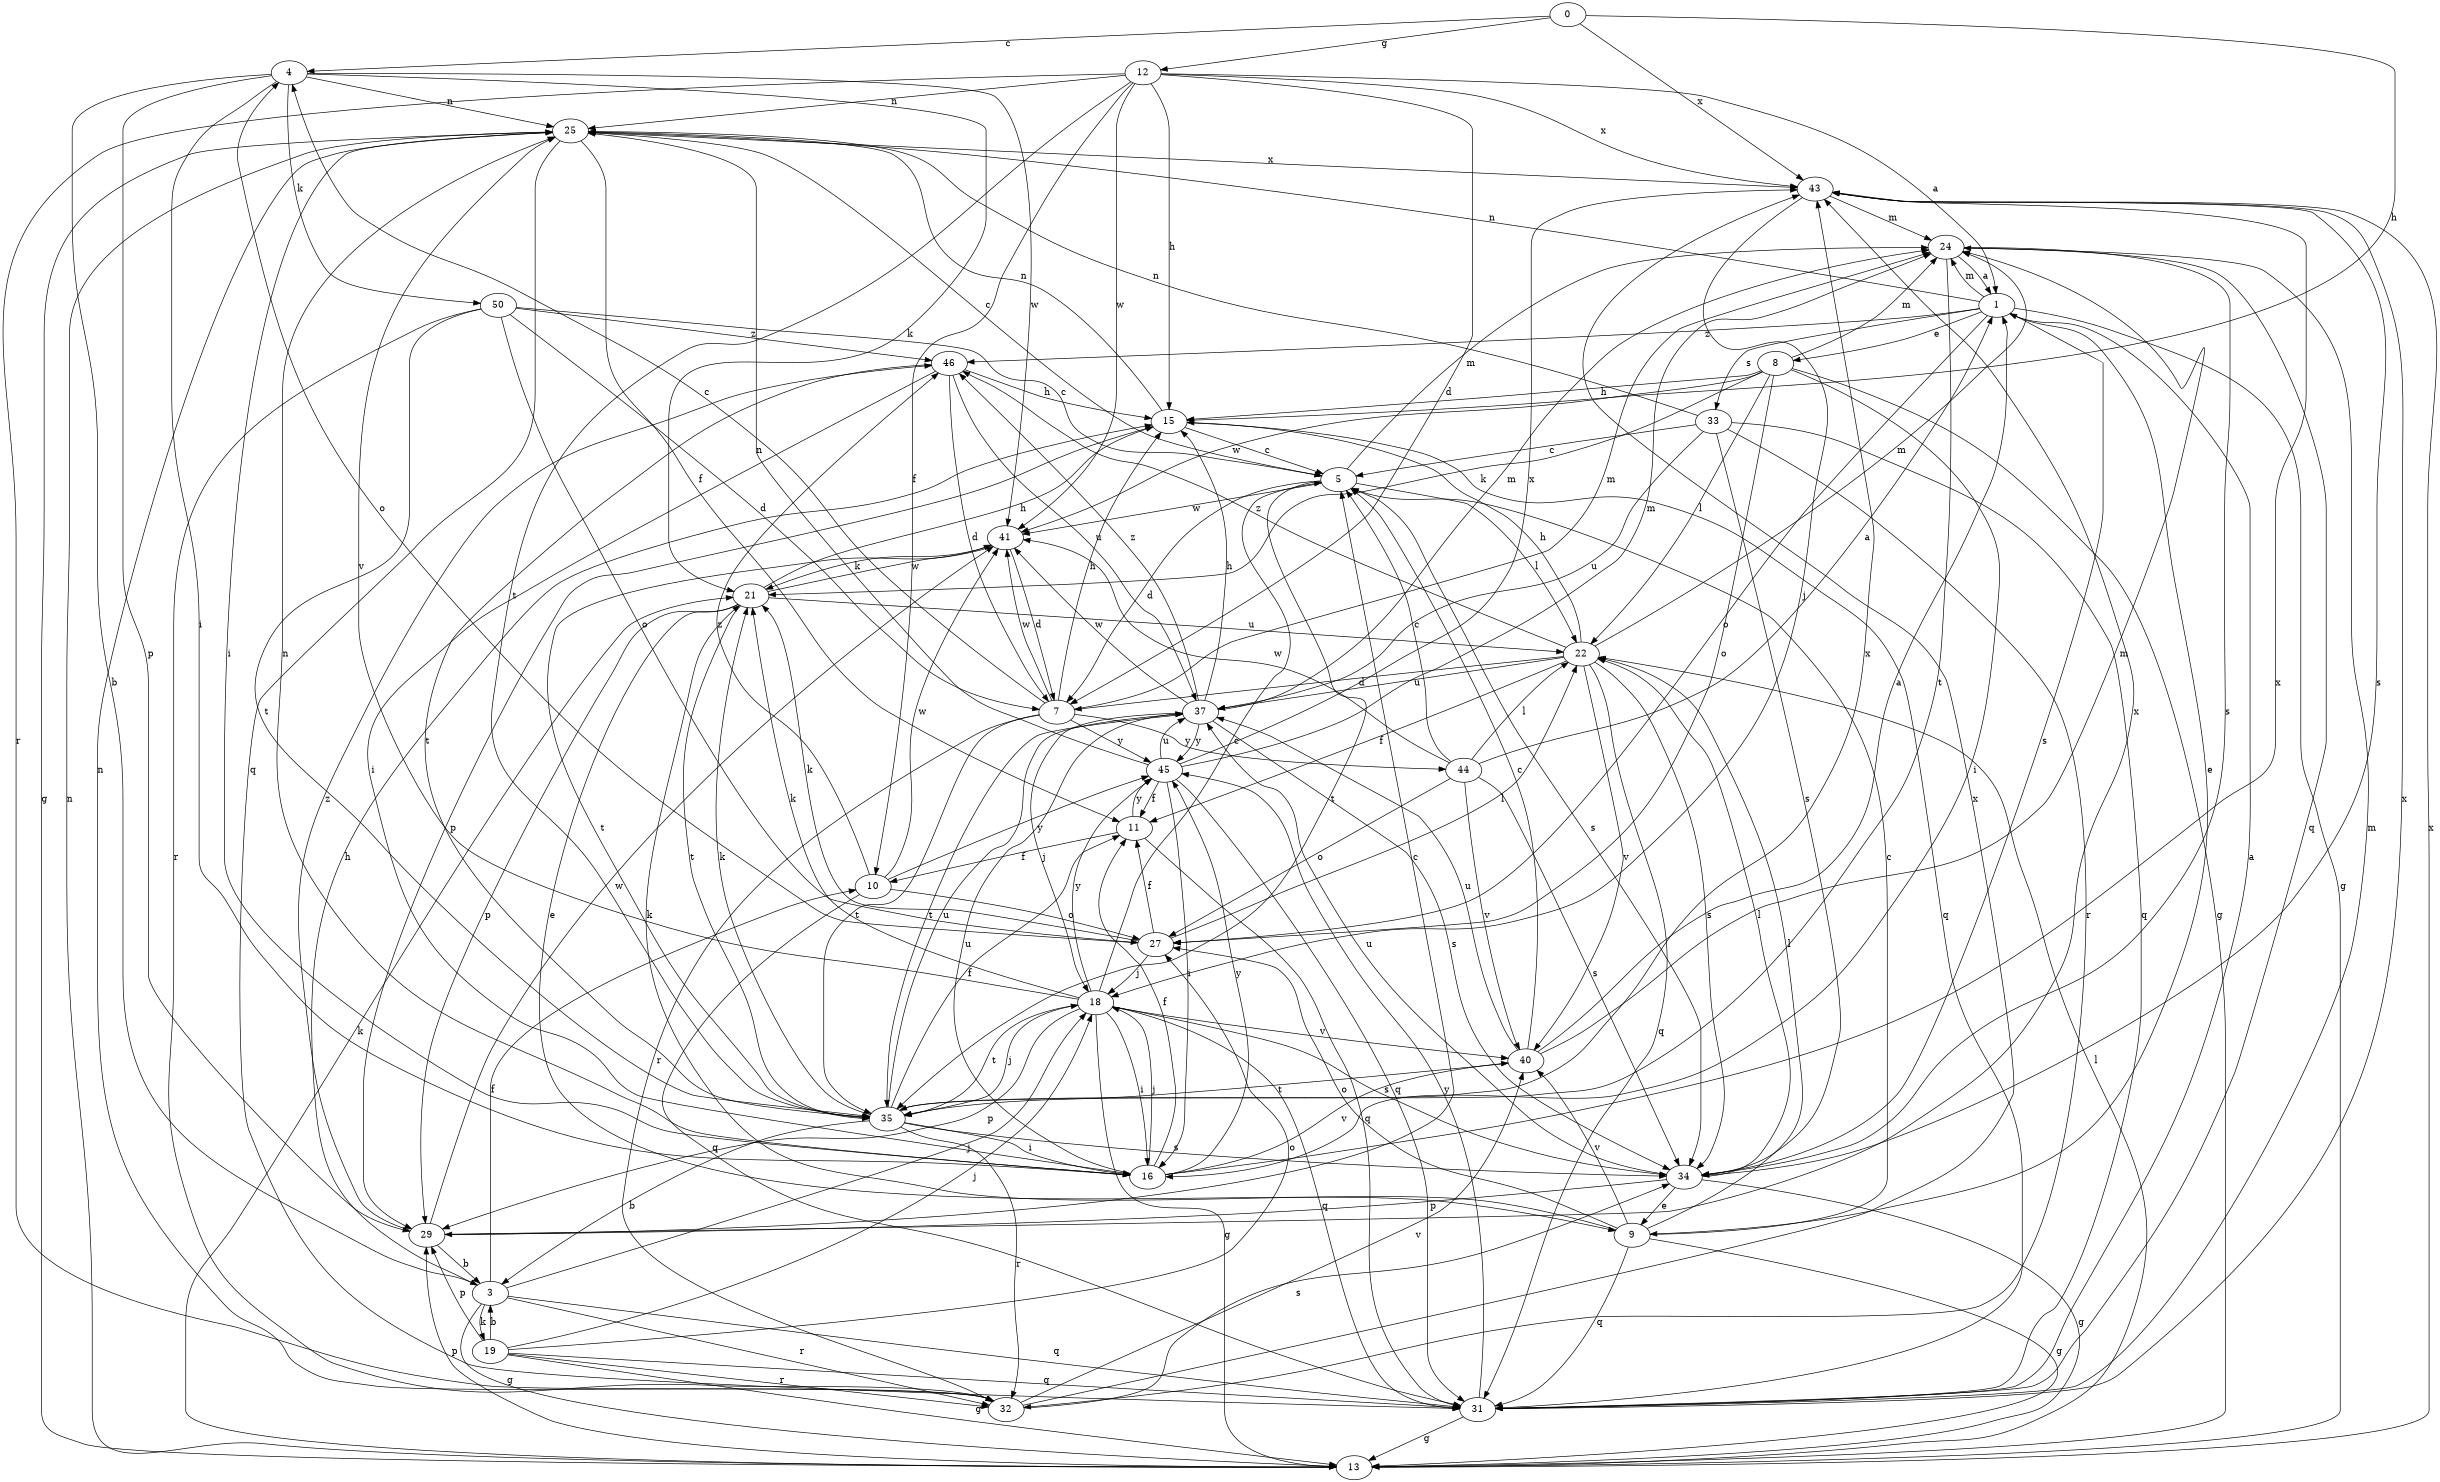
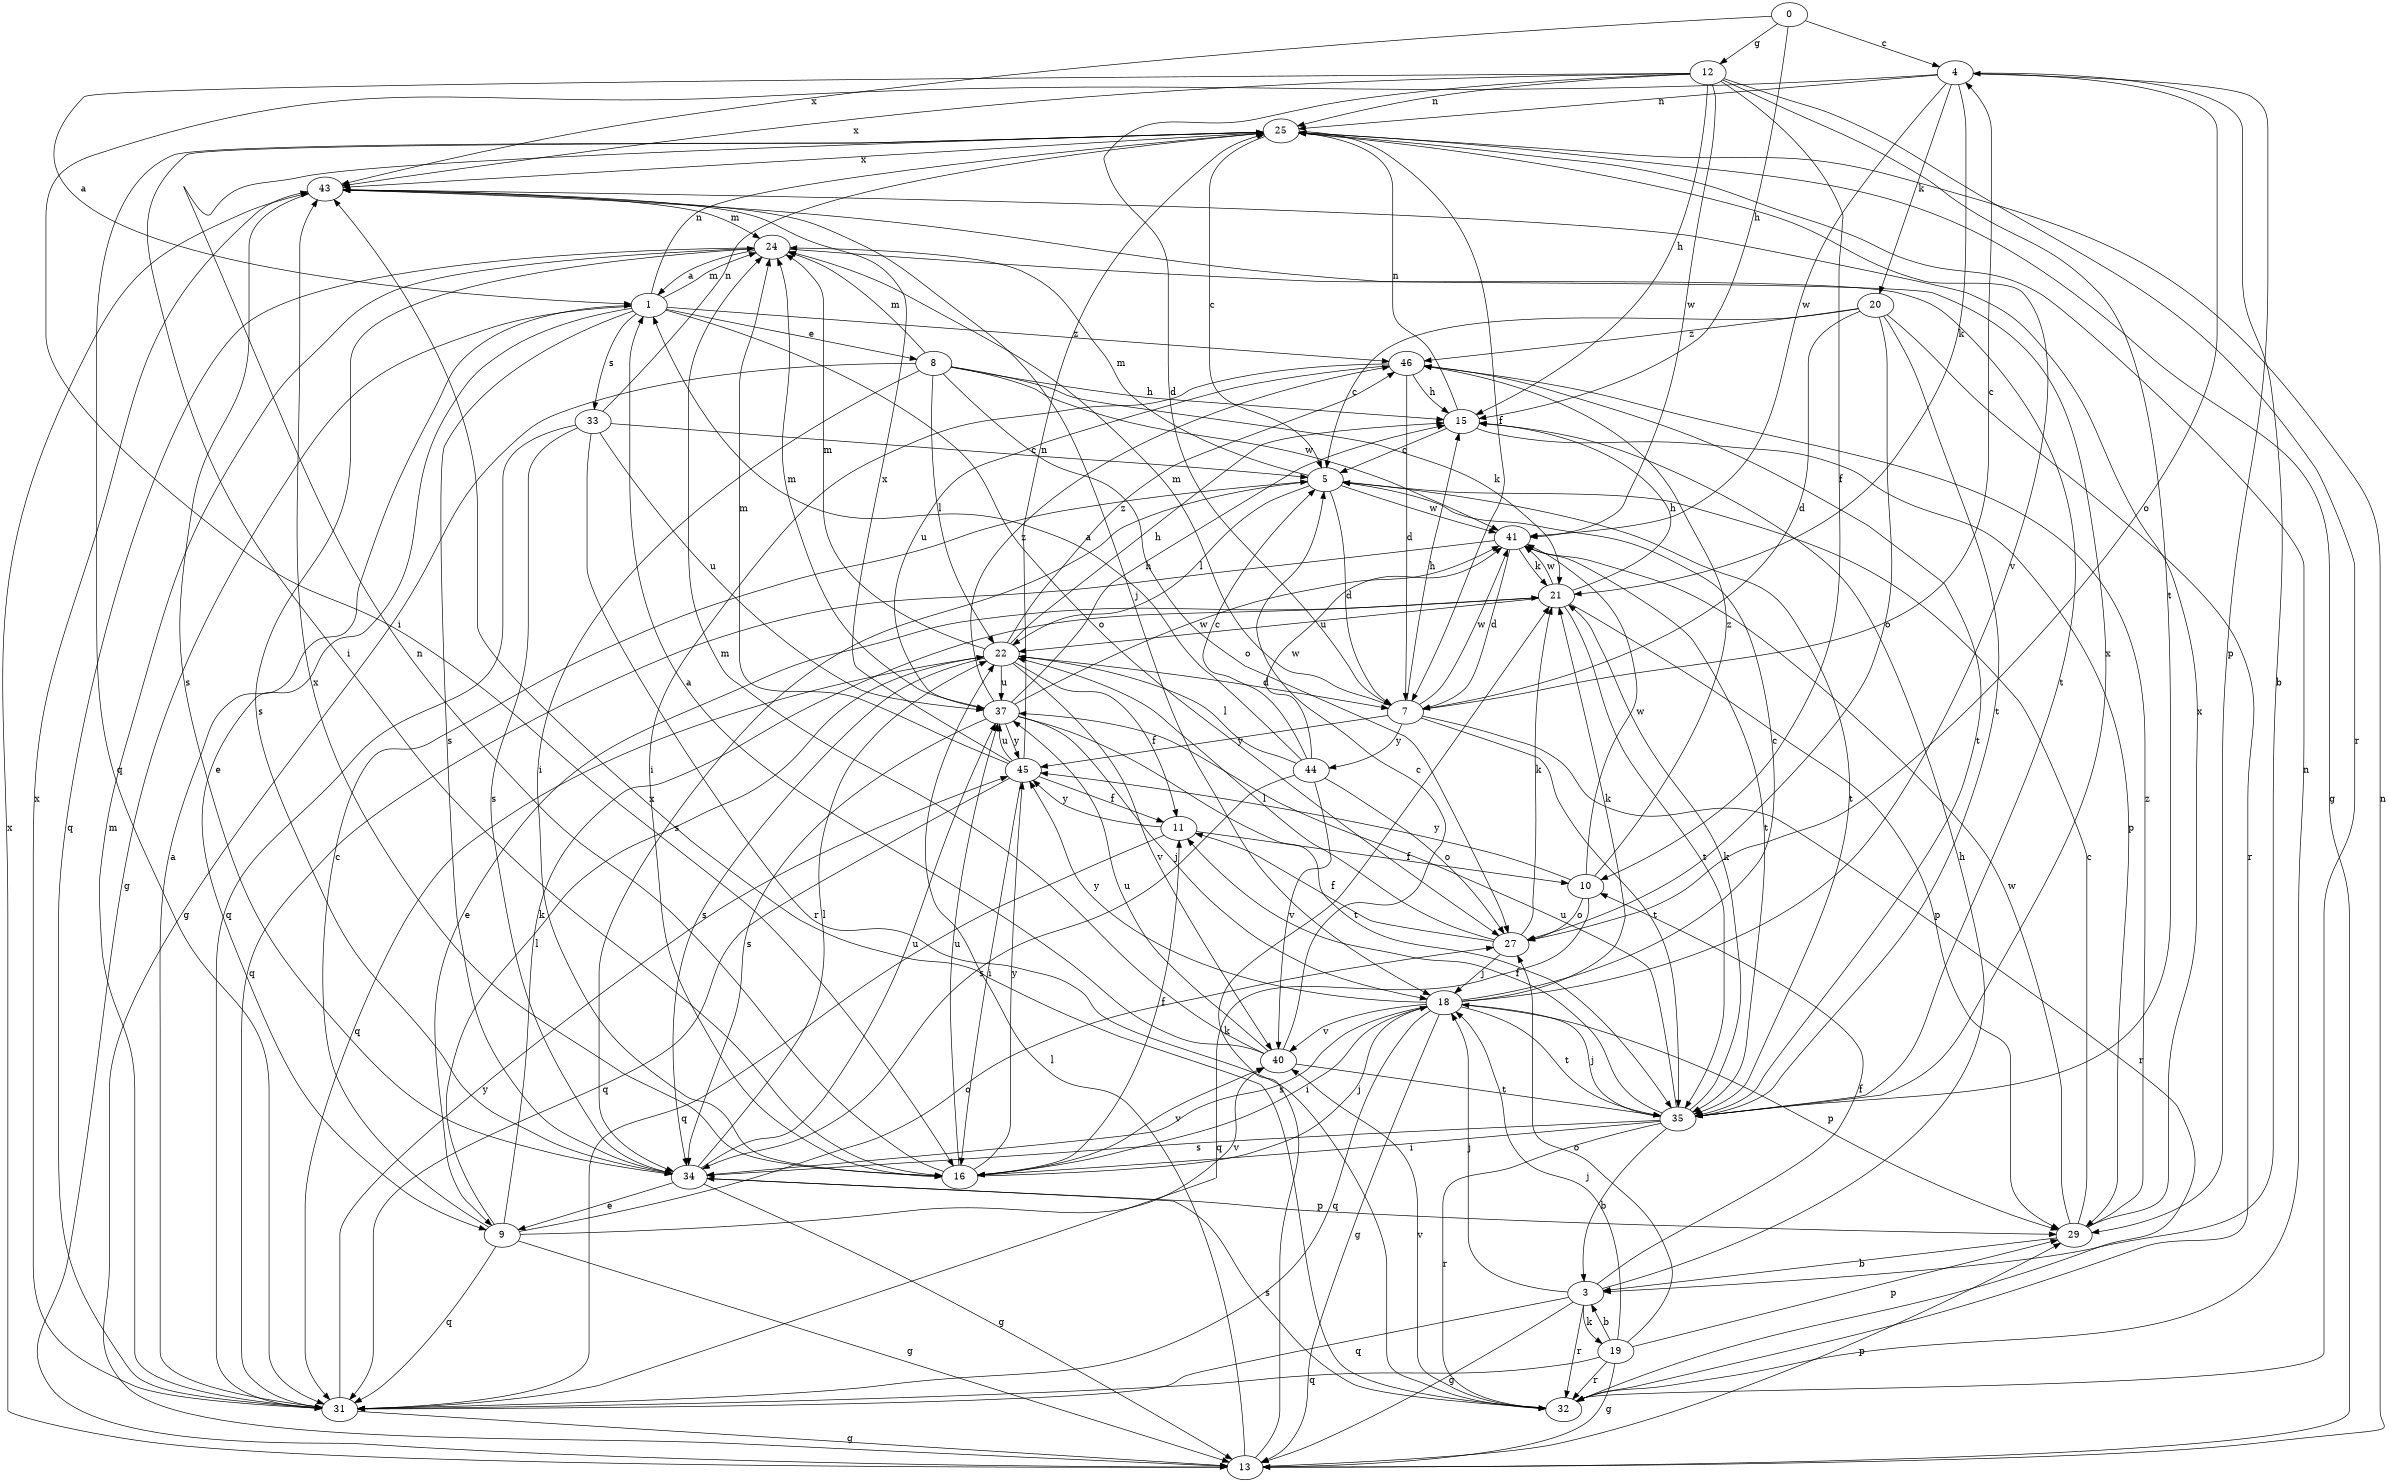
(498, 305) -> (1876, 305)
(732, 534) -> (1493, 370)
(1934, 860) -> (585, 694)
